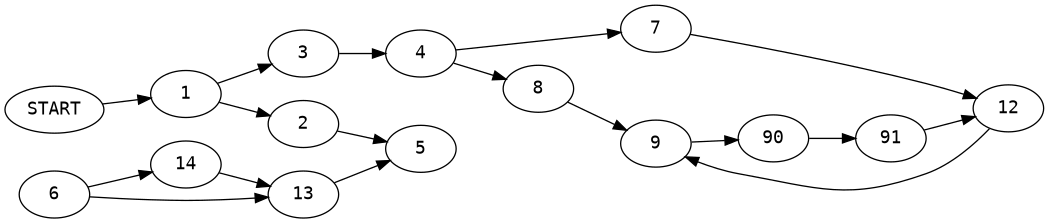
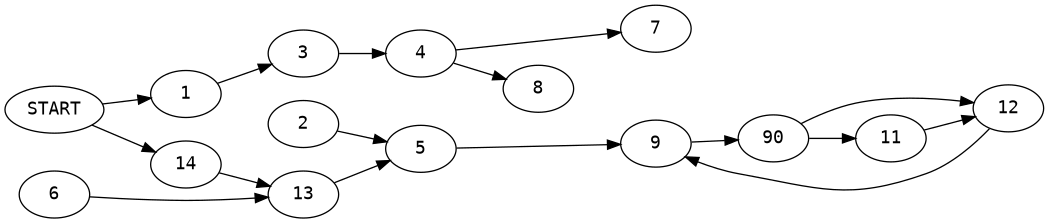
(828, 61) -> (879, 100)
(238, 107) -> none
(591, 113) -> (532, 146)
(891, 138) -> (891, 138)
(114, 181) -> (118, 136)
